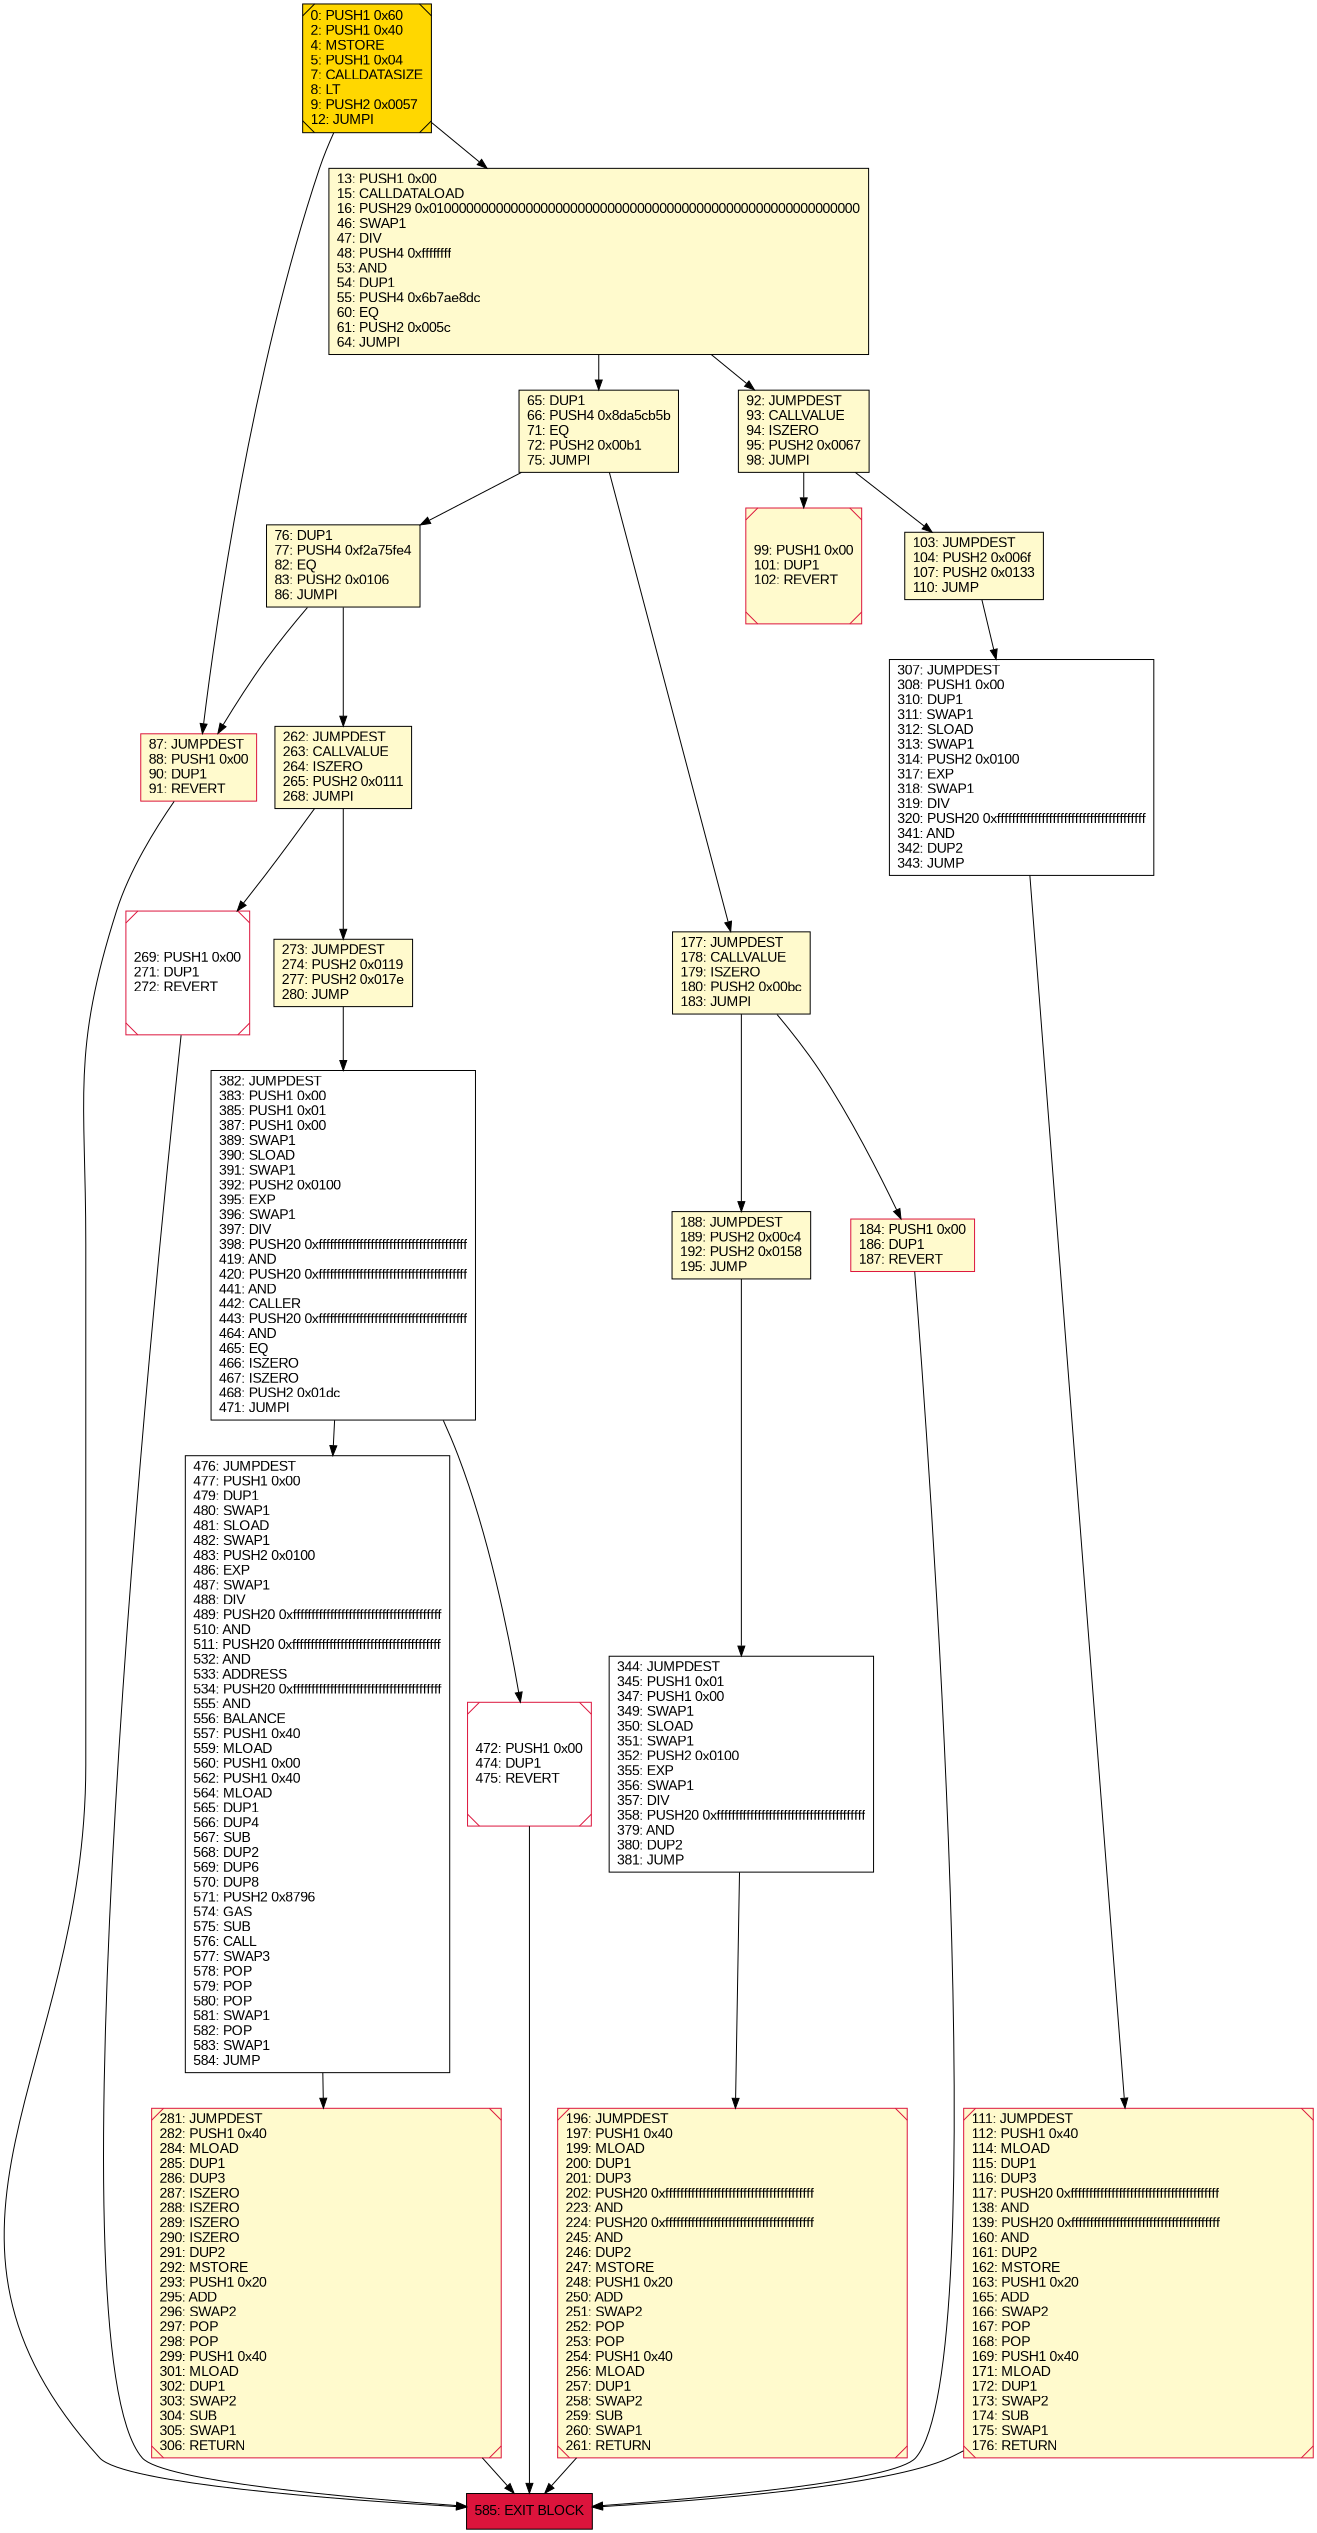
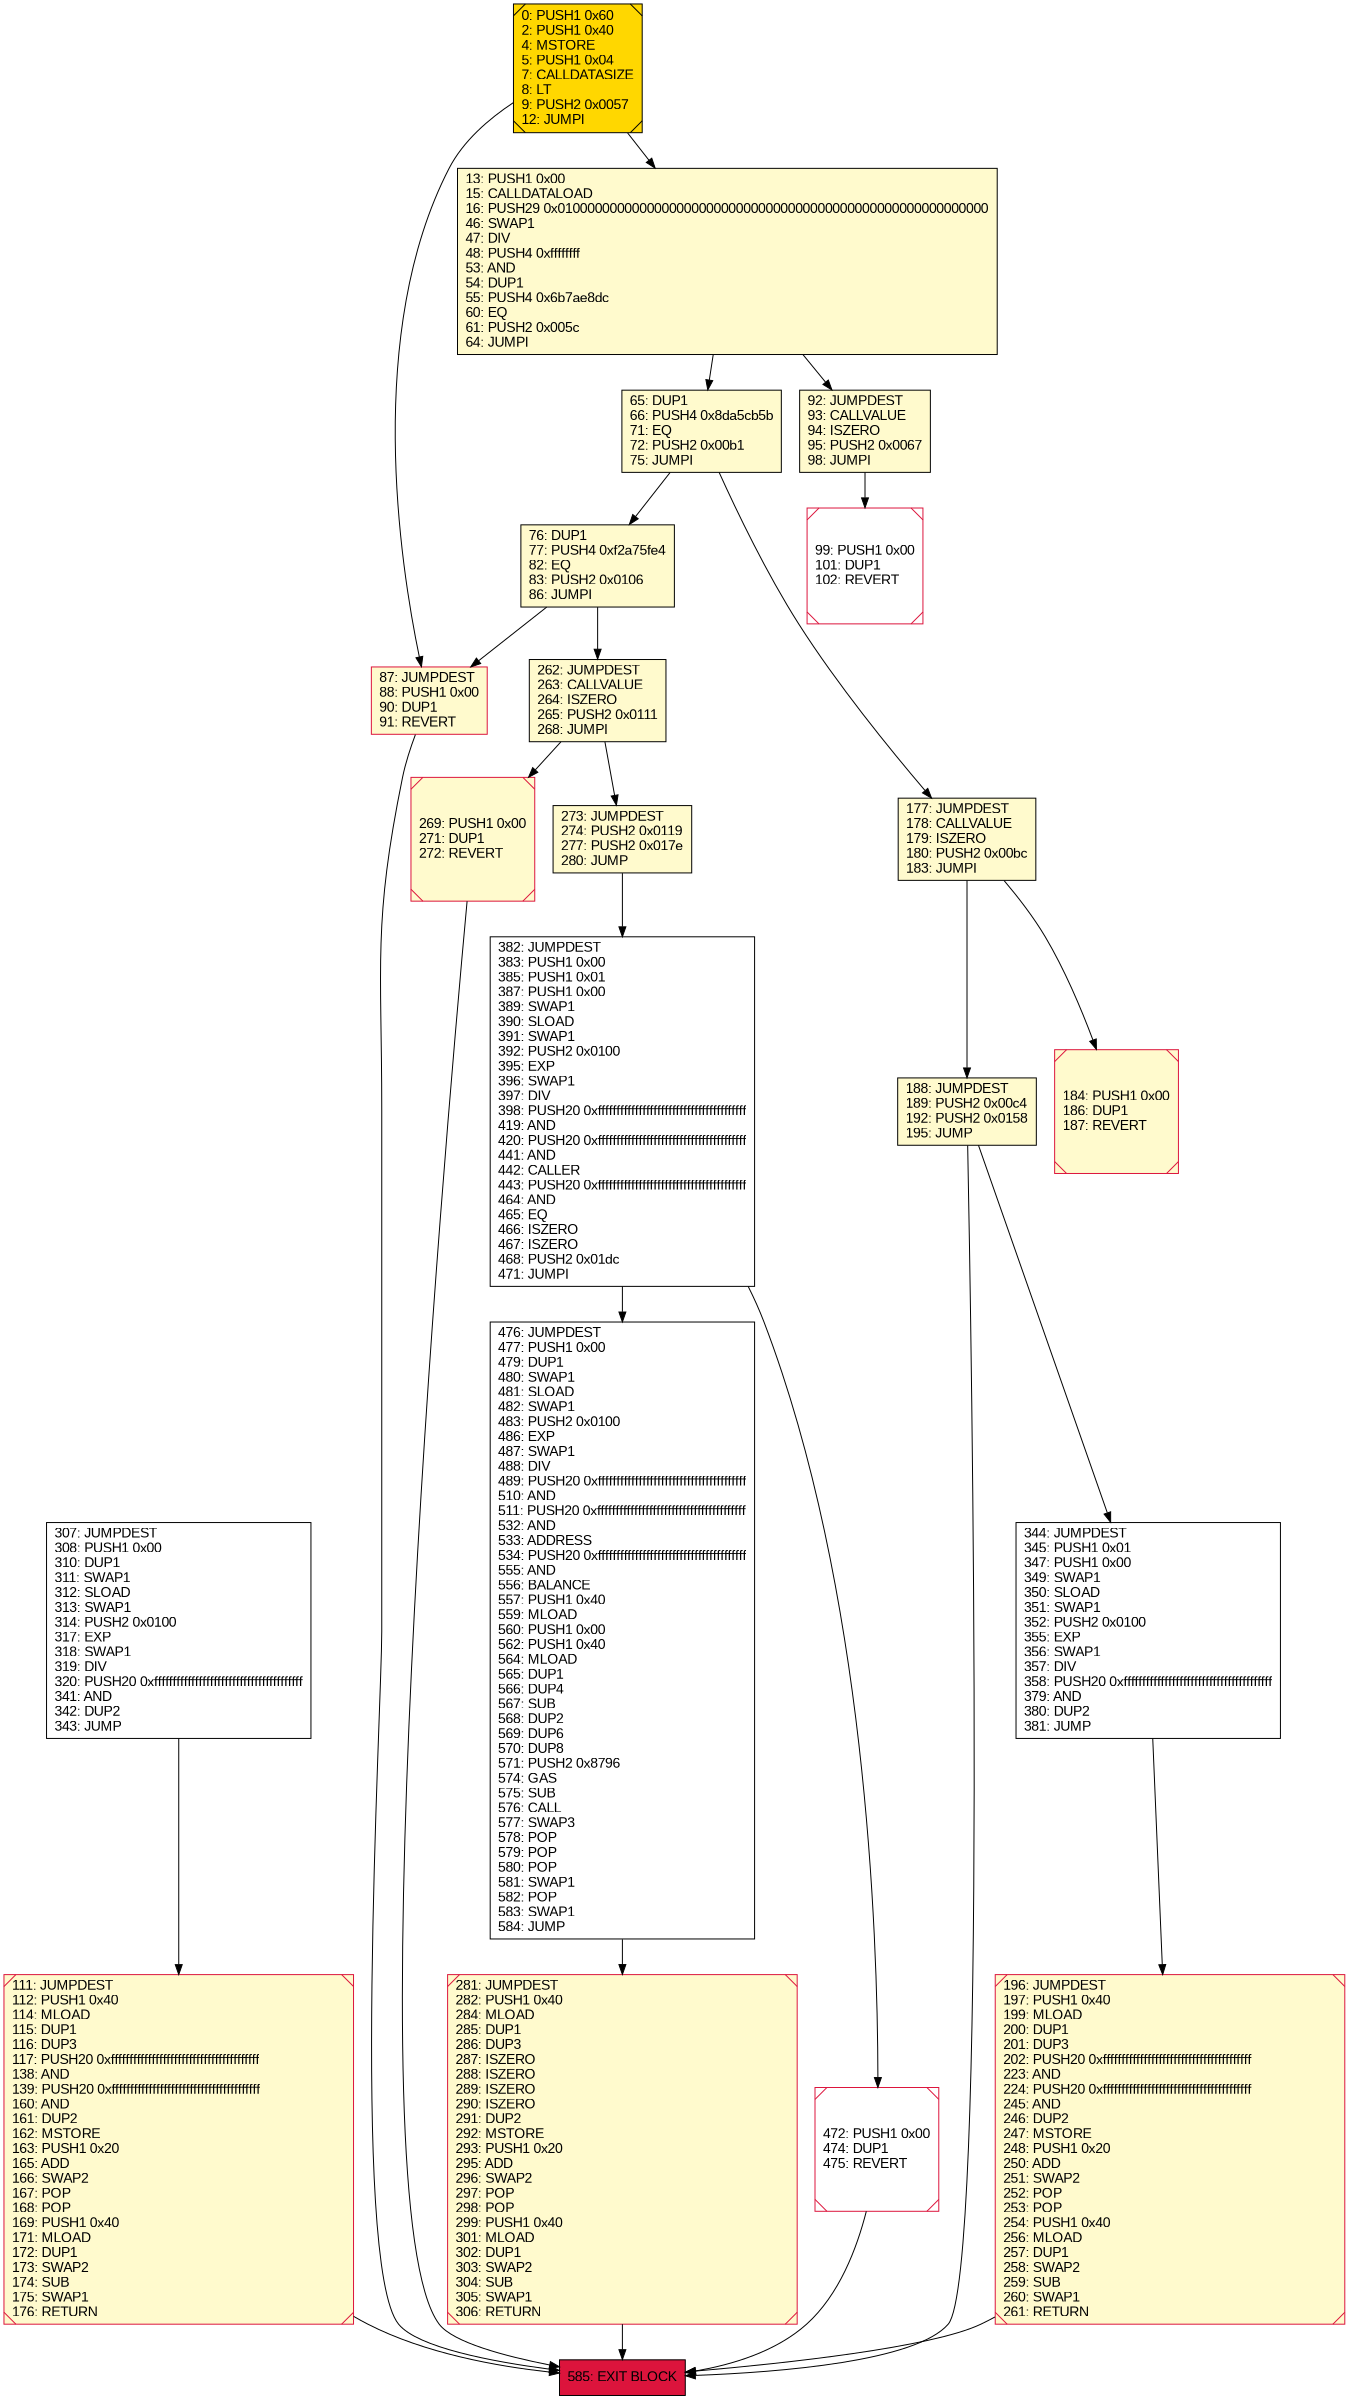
(804, 566) -> (865, 566)
(974, 566) -> none
(188, 973) -> (473, 839)
(913, 1245) -> (1117, 1112)
(953, 2026) -> (974, 1866)
